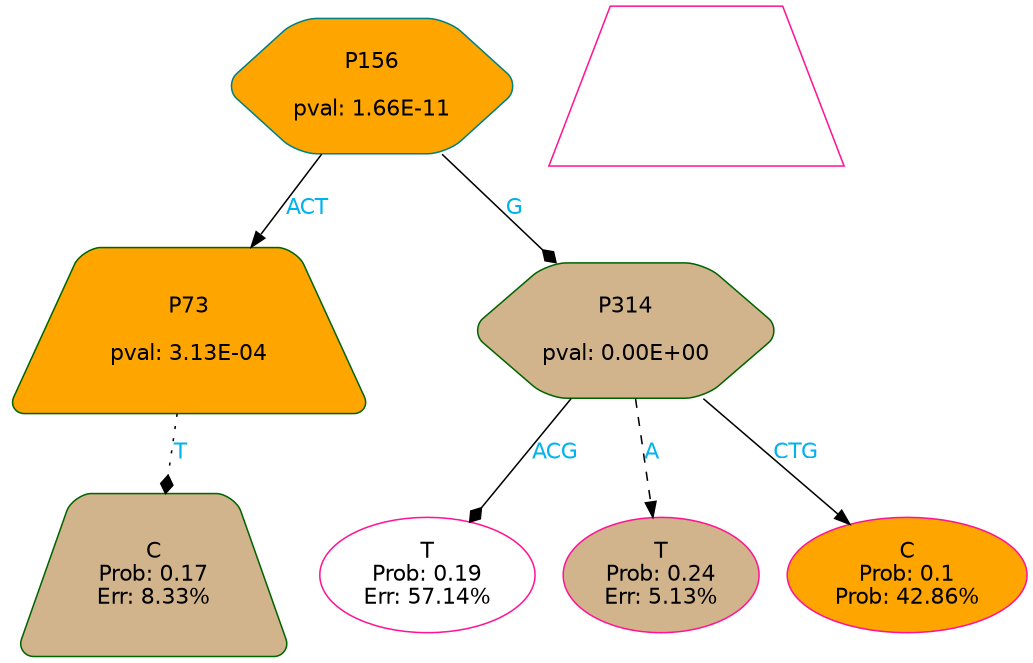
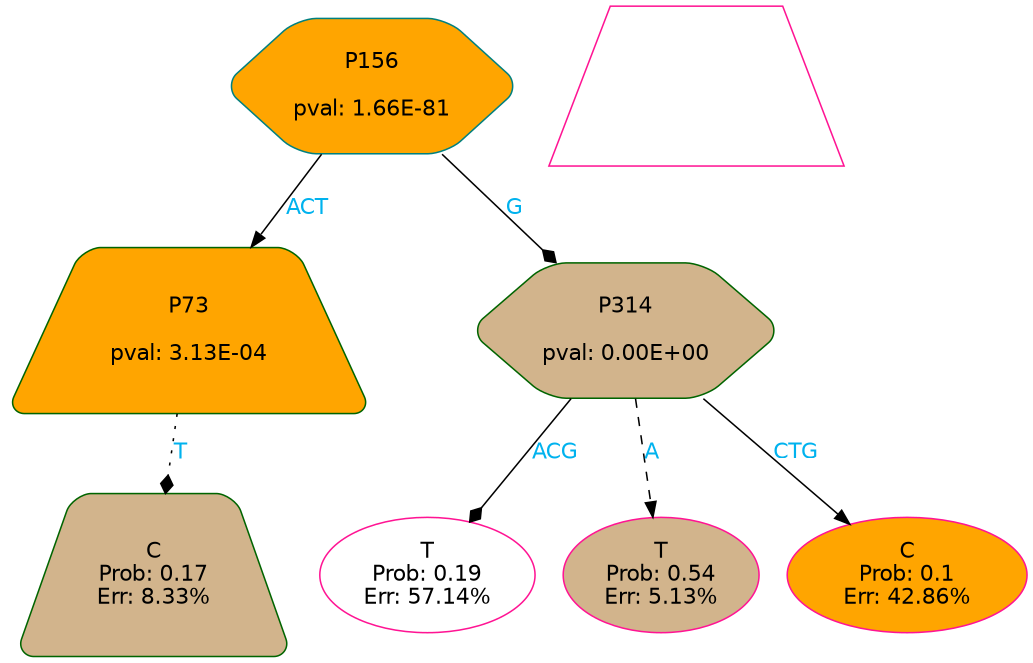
(372, 86) -> (372, 86)
(661, 575) -> (661, 575)
(907, 575) -> (907, 575)
